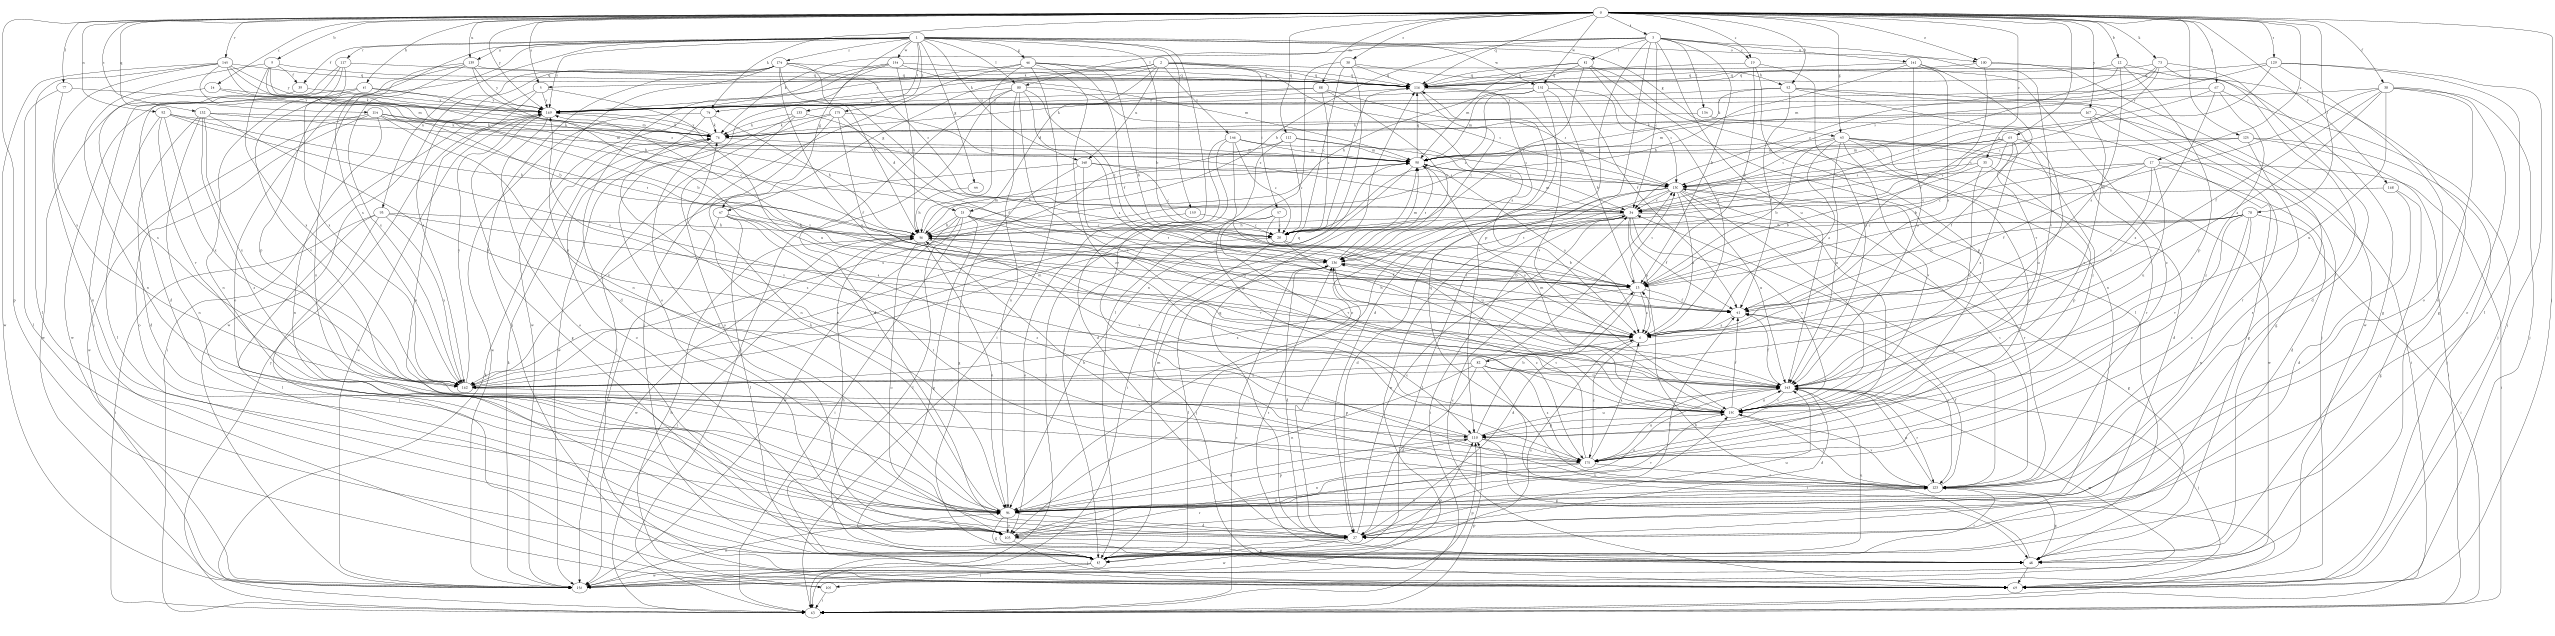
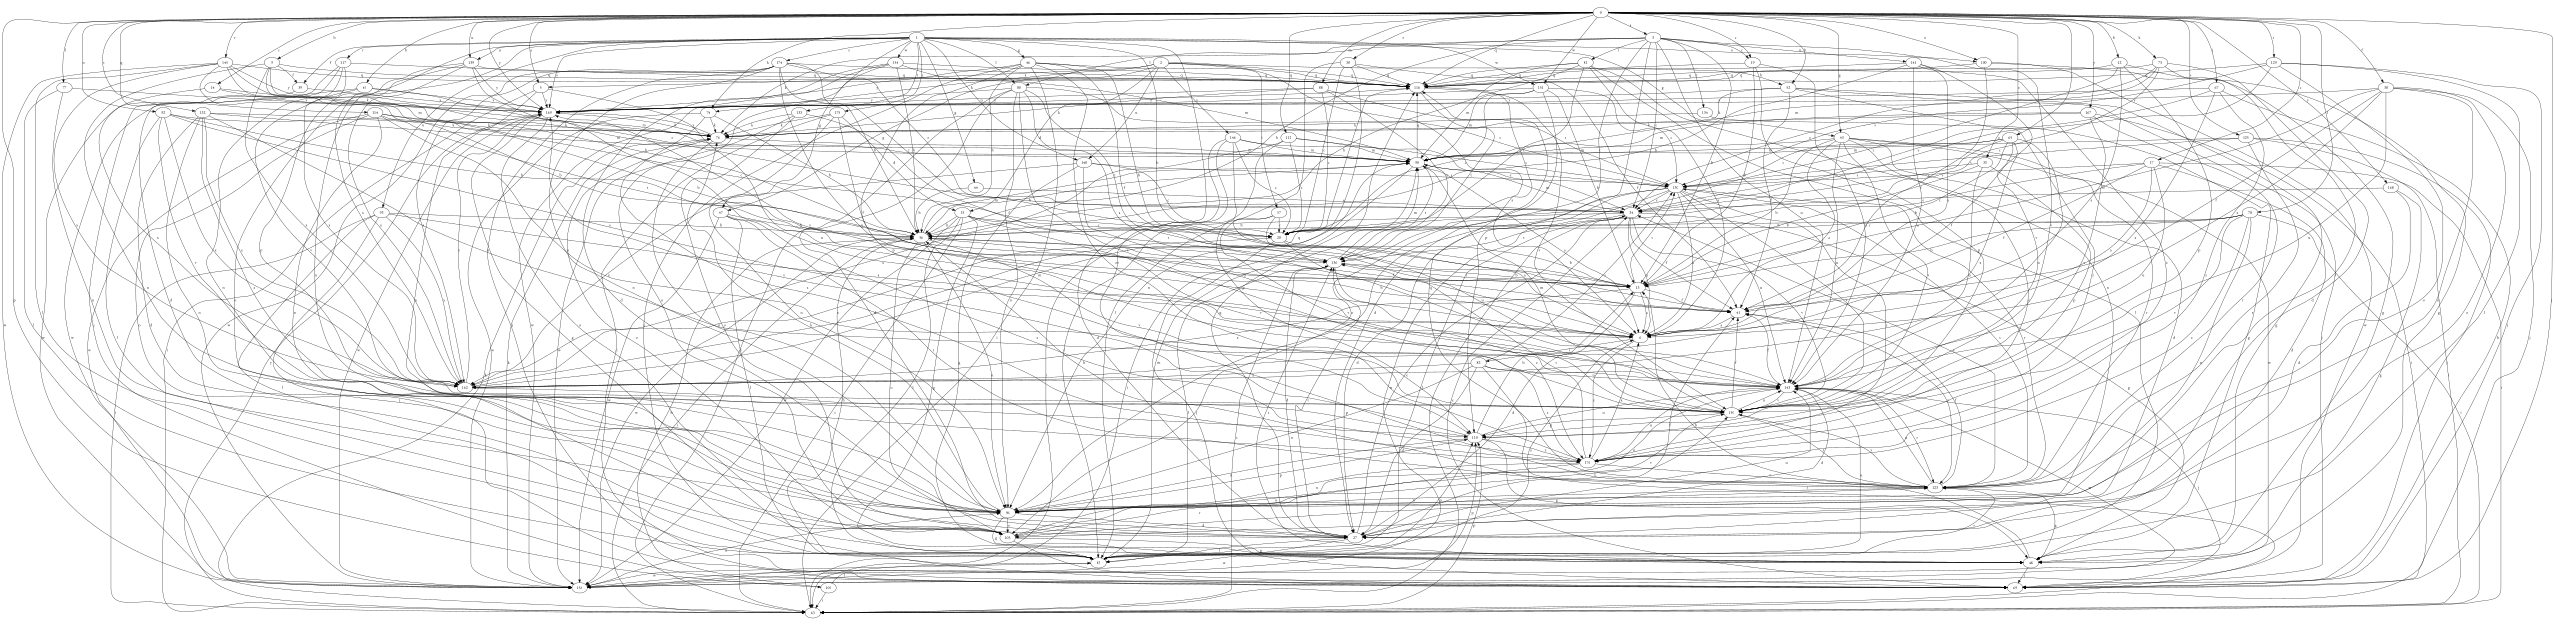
(1230, 164) -> (1318, 201)
(1193, 213) -> none
none -> (1043, 306)
(2498, 338) -> (2498, 338)
(965, 575) -> (958, 565)
